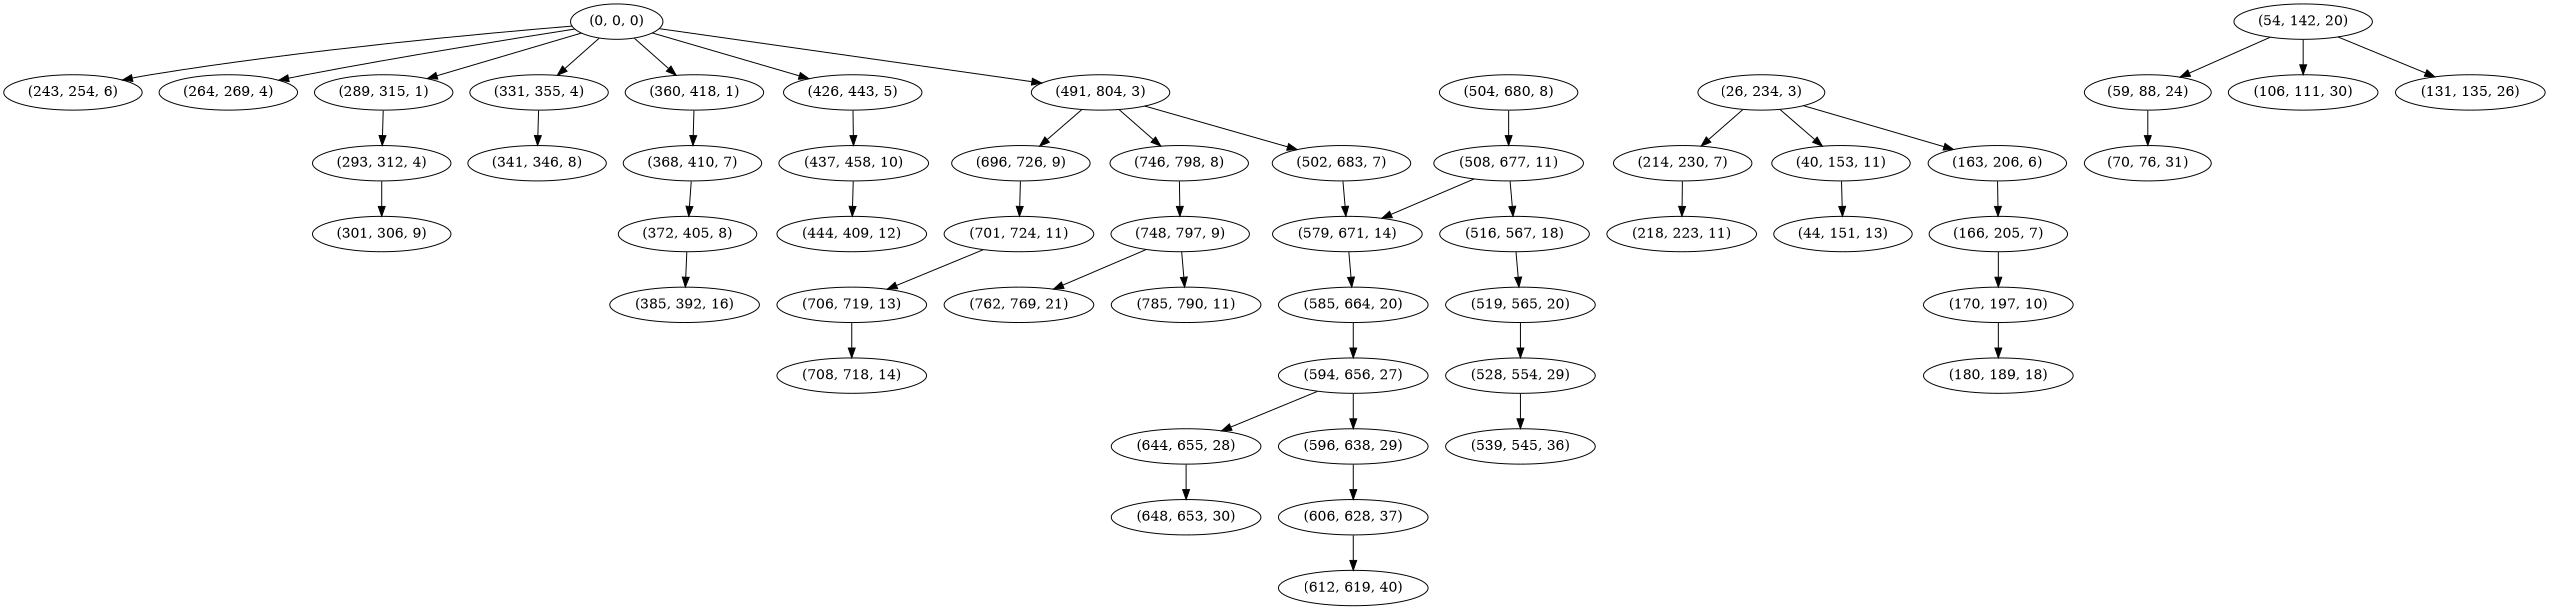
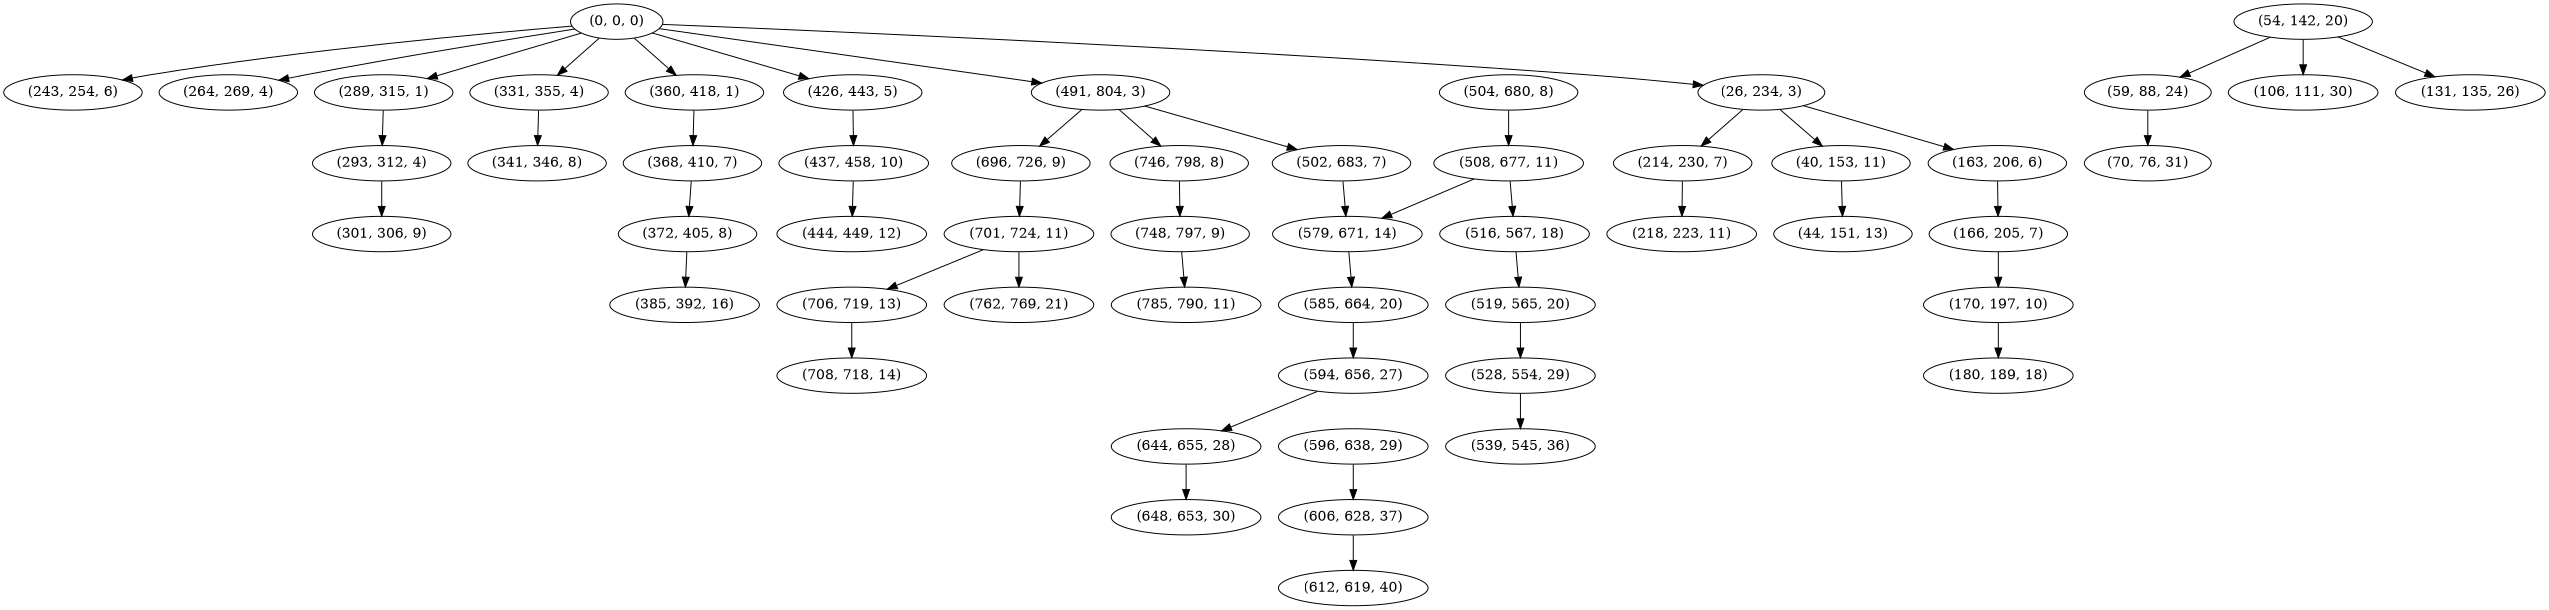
none -> (1178, 49)
(852, 234) -> (852, 234)
(1104, 267) -> (1019, 265)
(1353, 406) -> none
